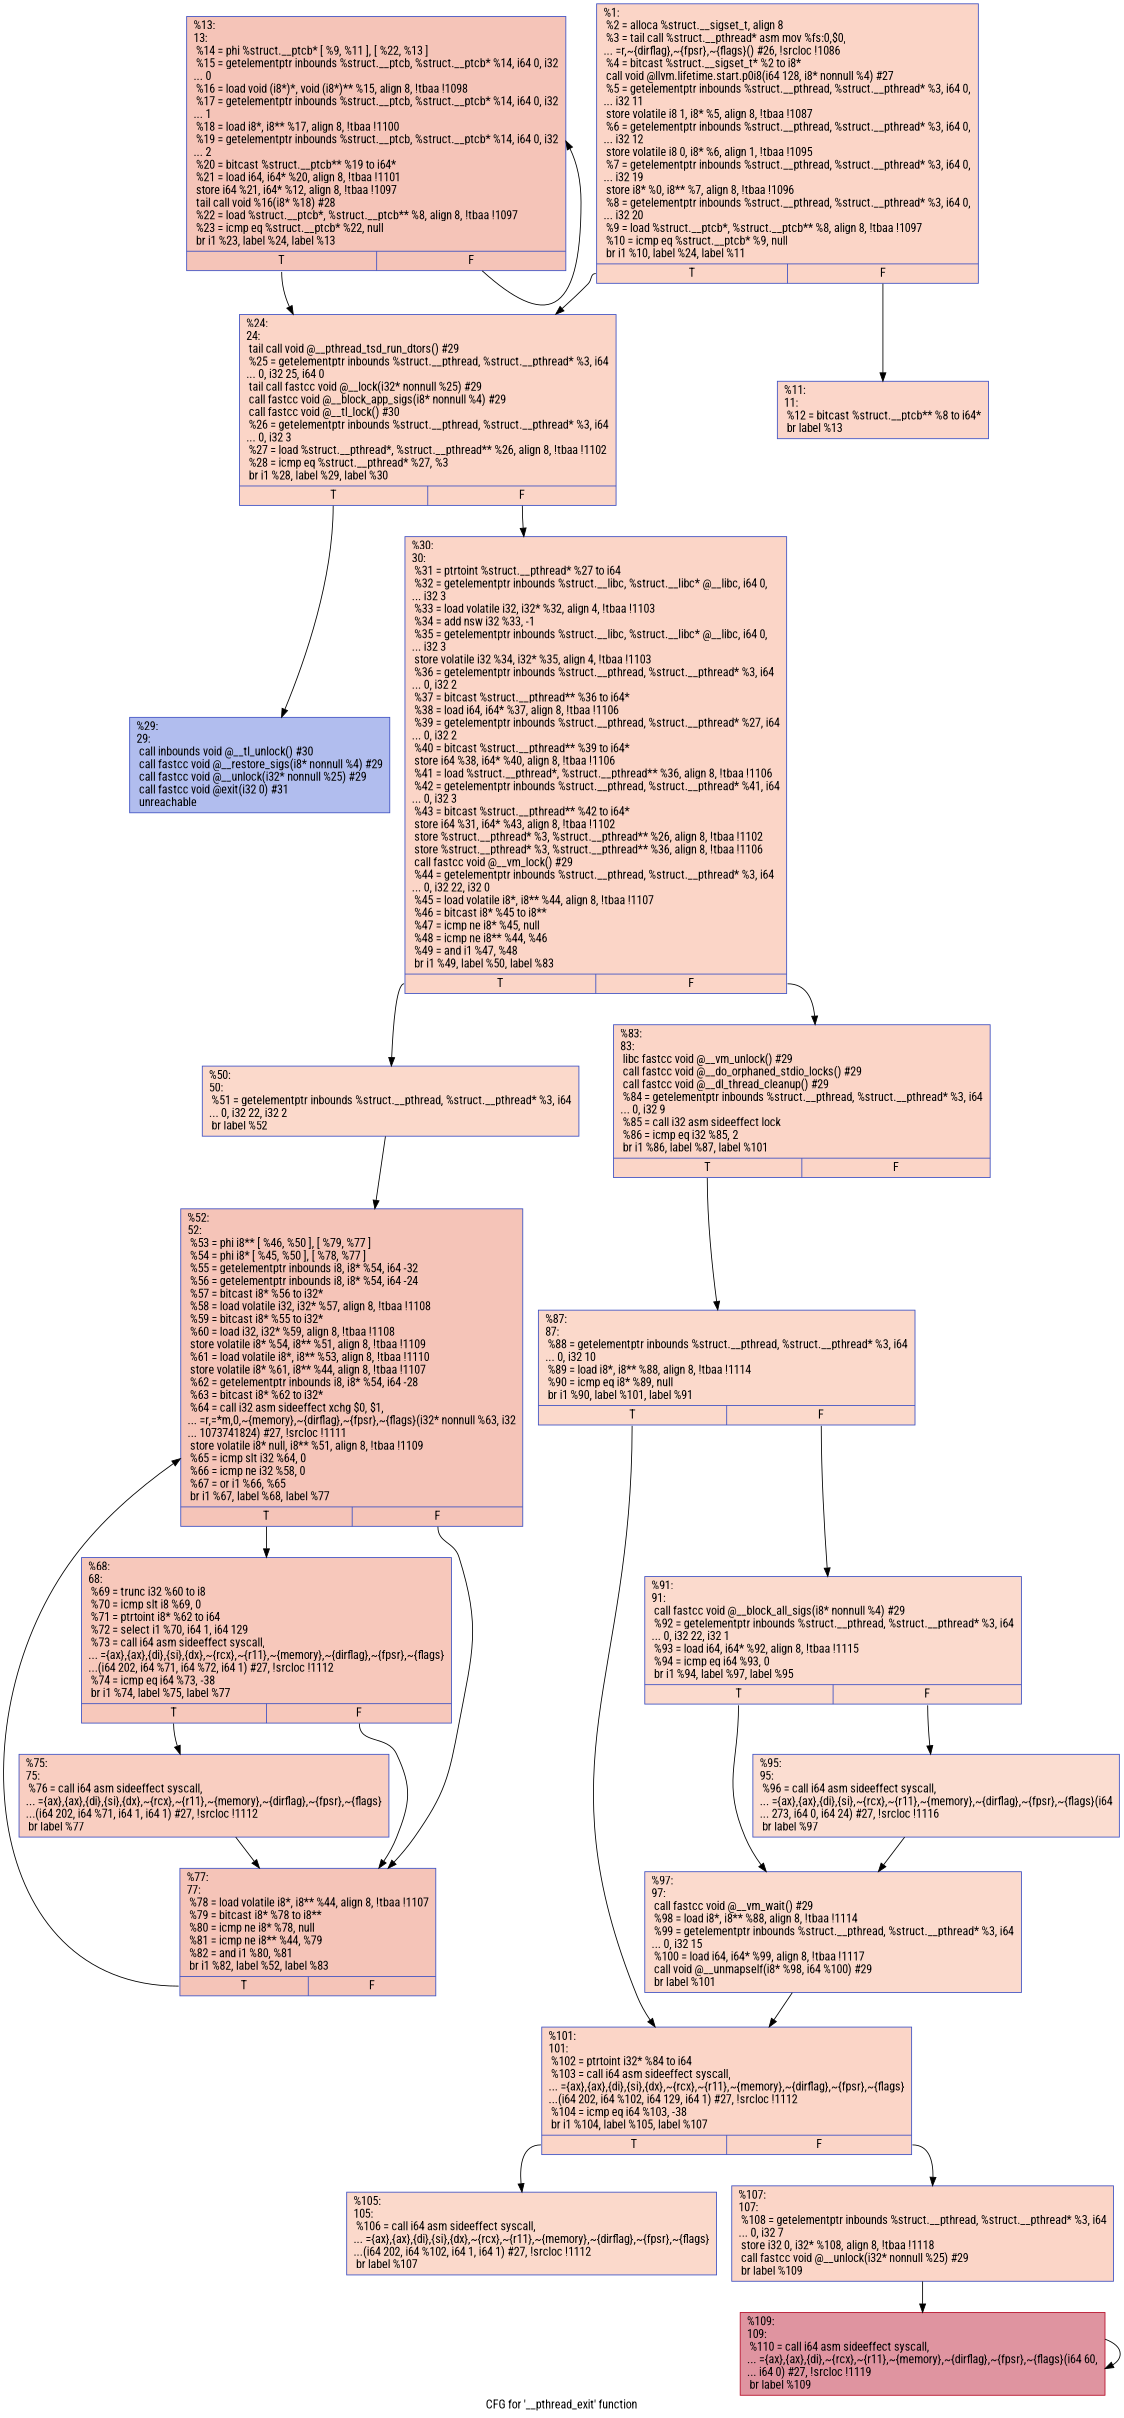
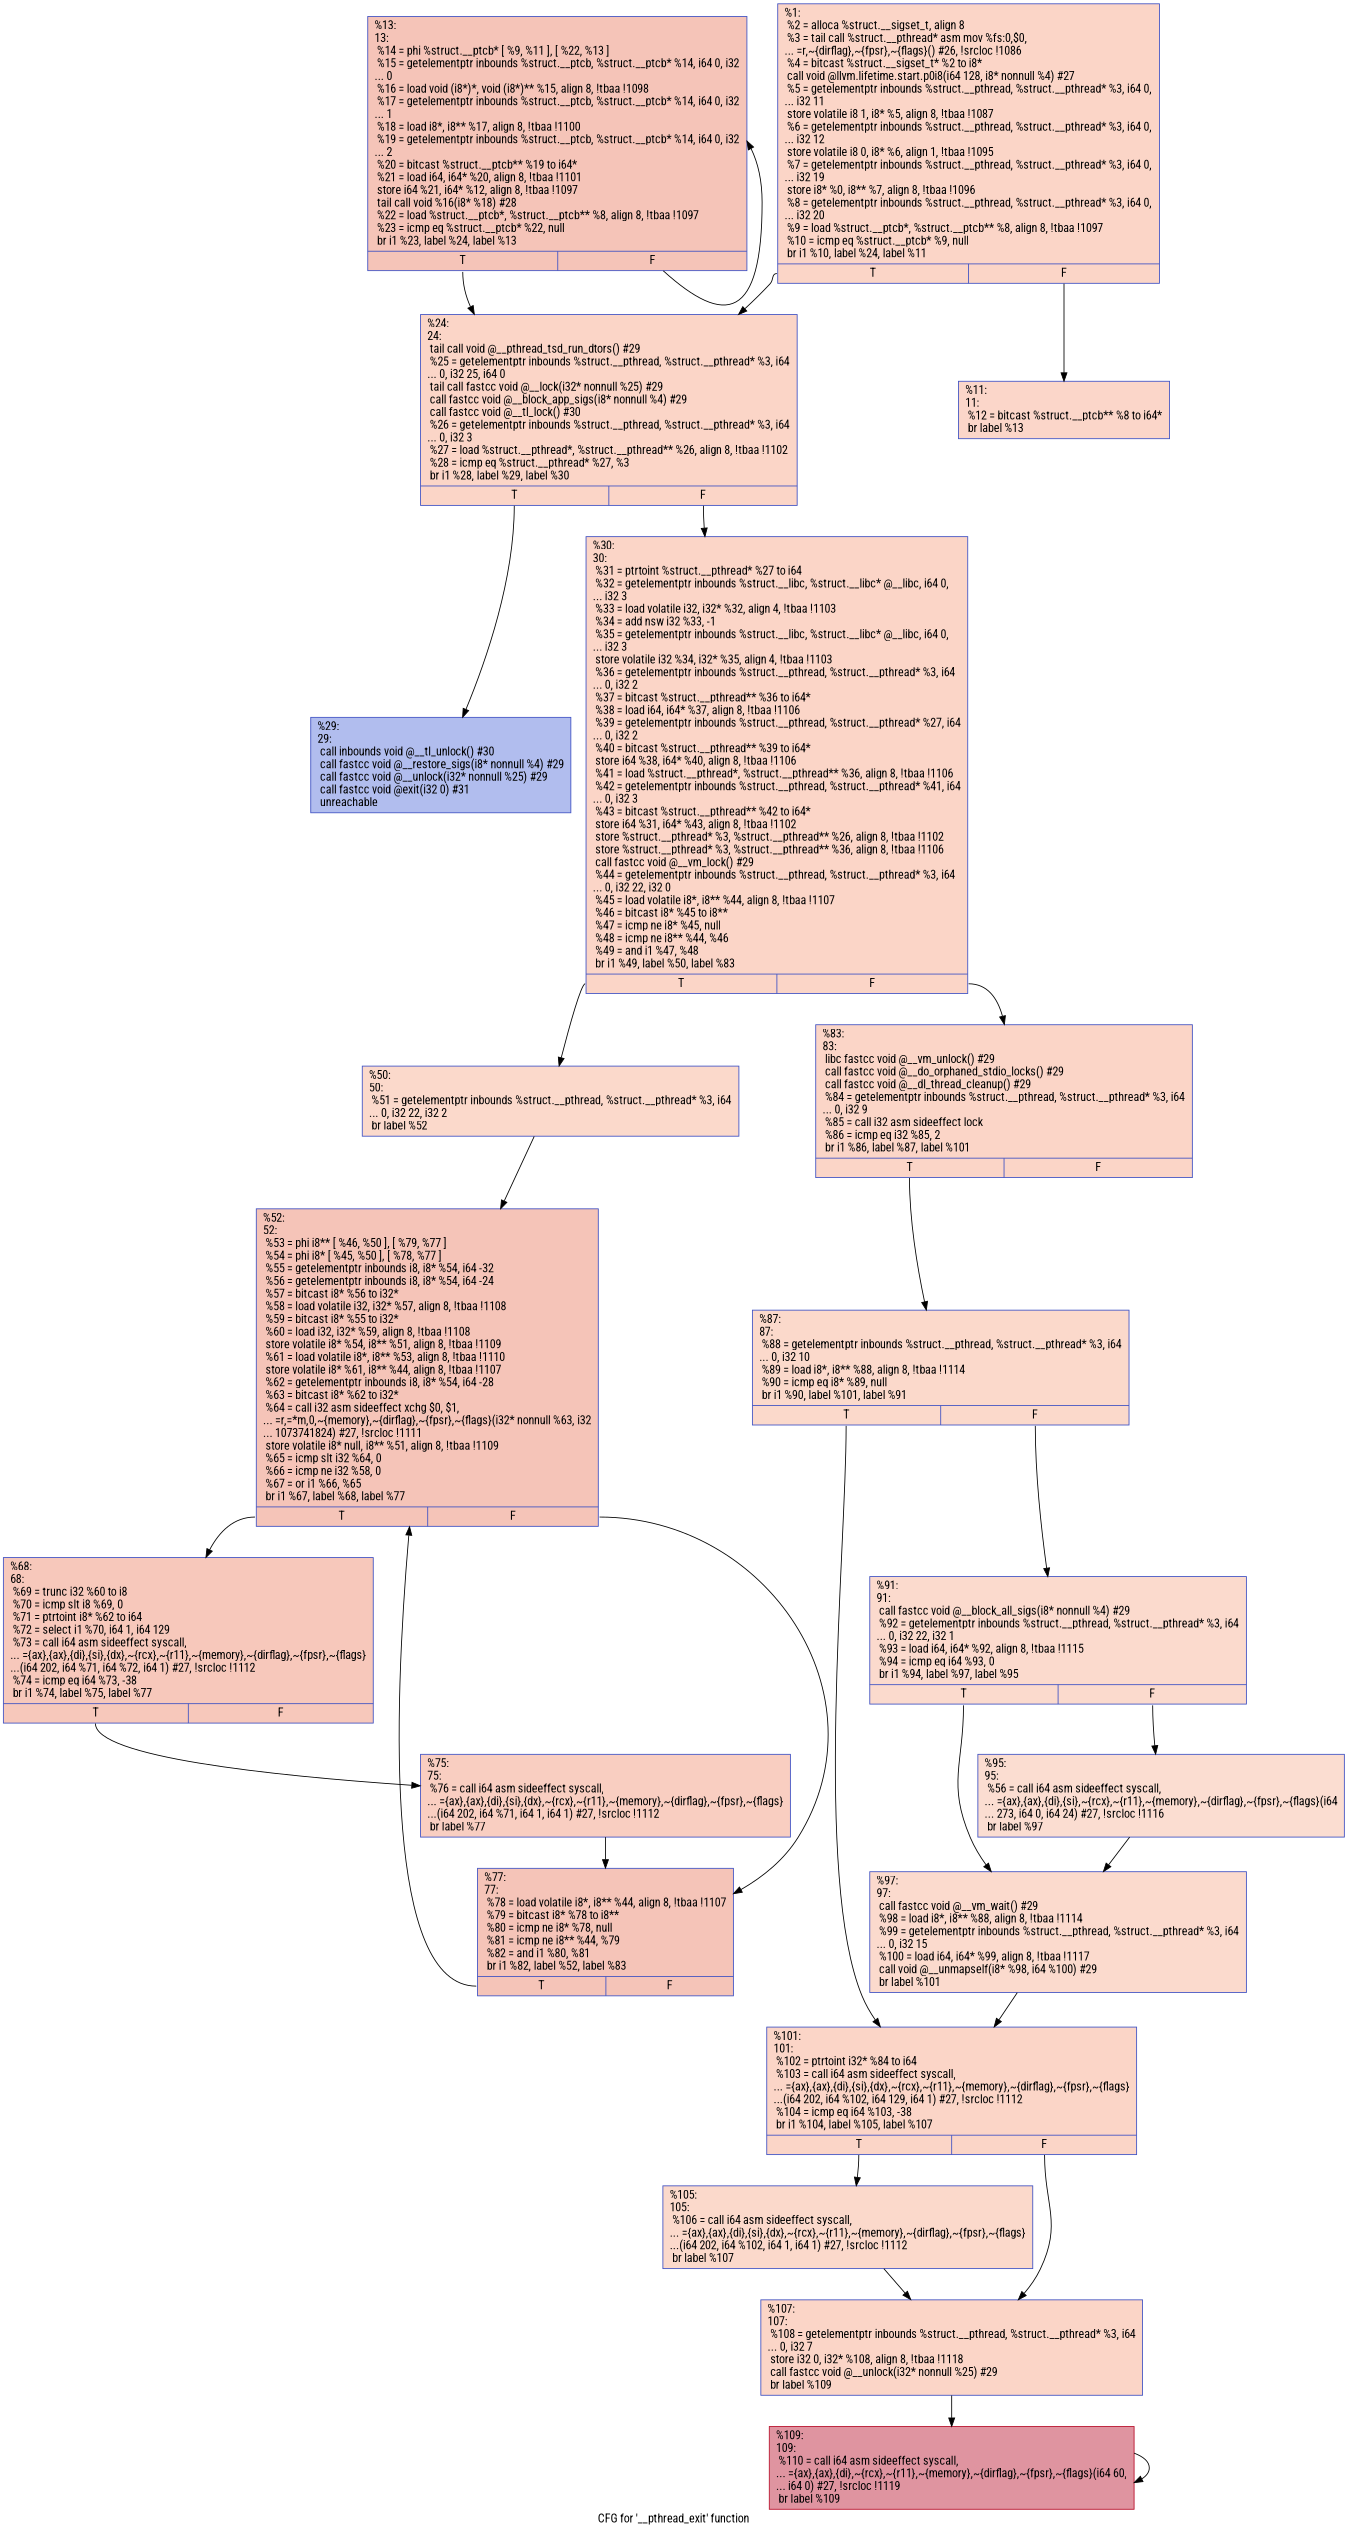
(407, 1783) -> none
(848, 1789) -> (1073, 1789)
none -> (894, 2281)
